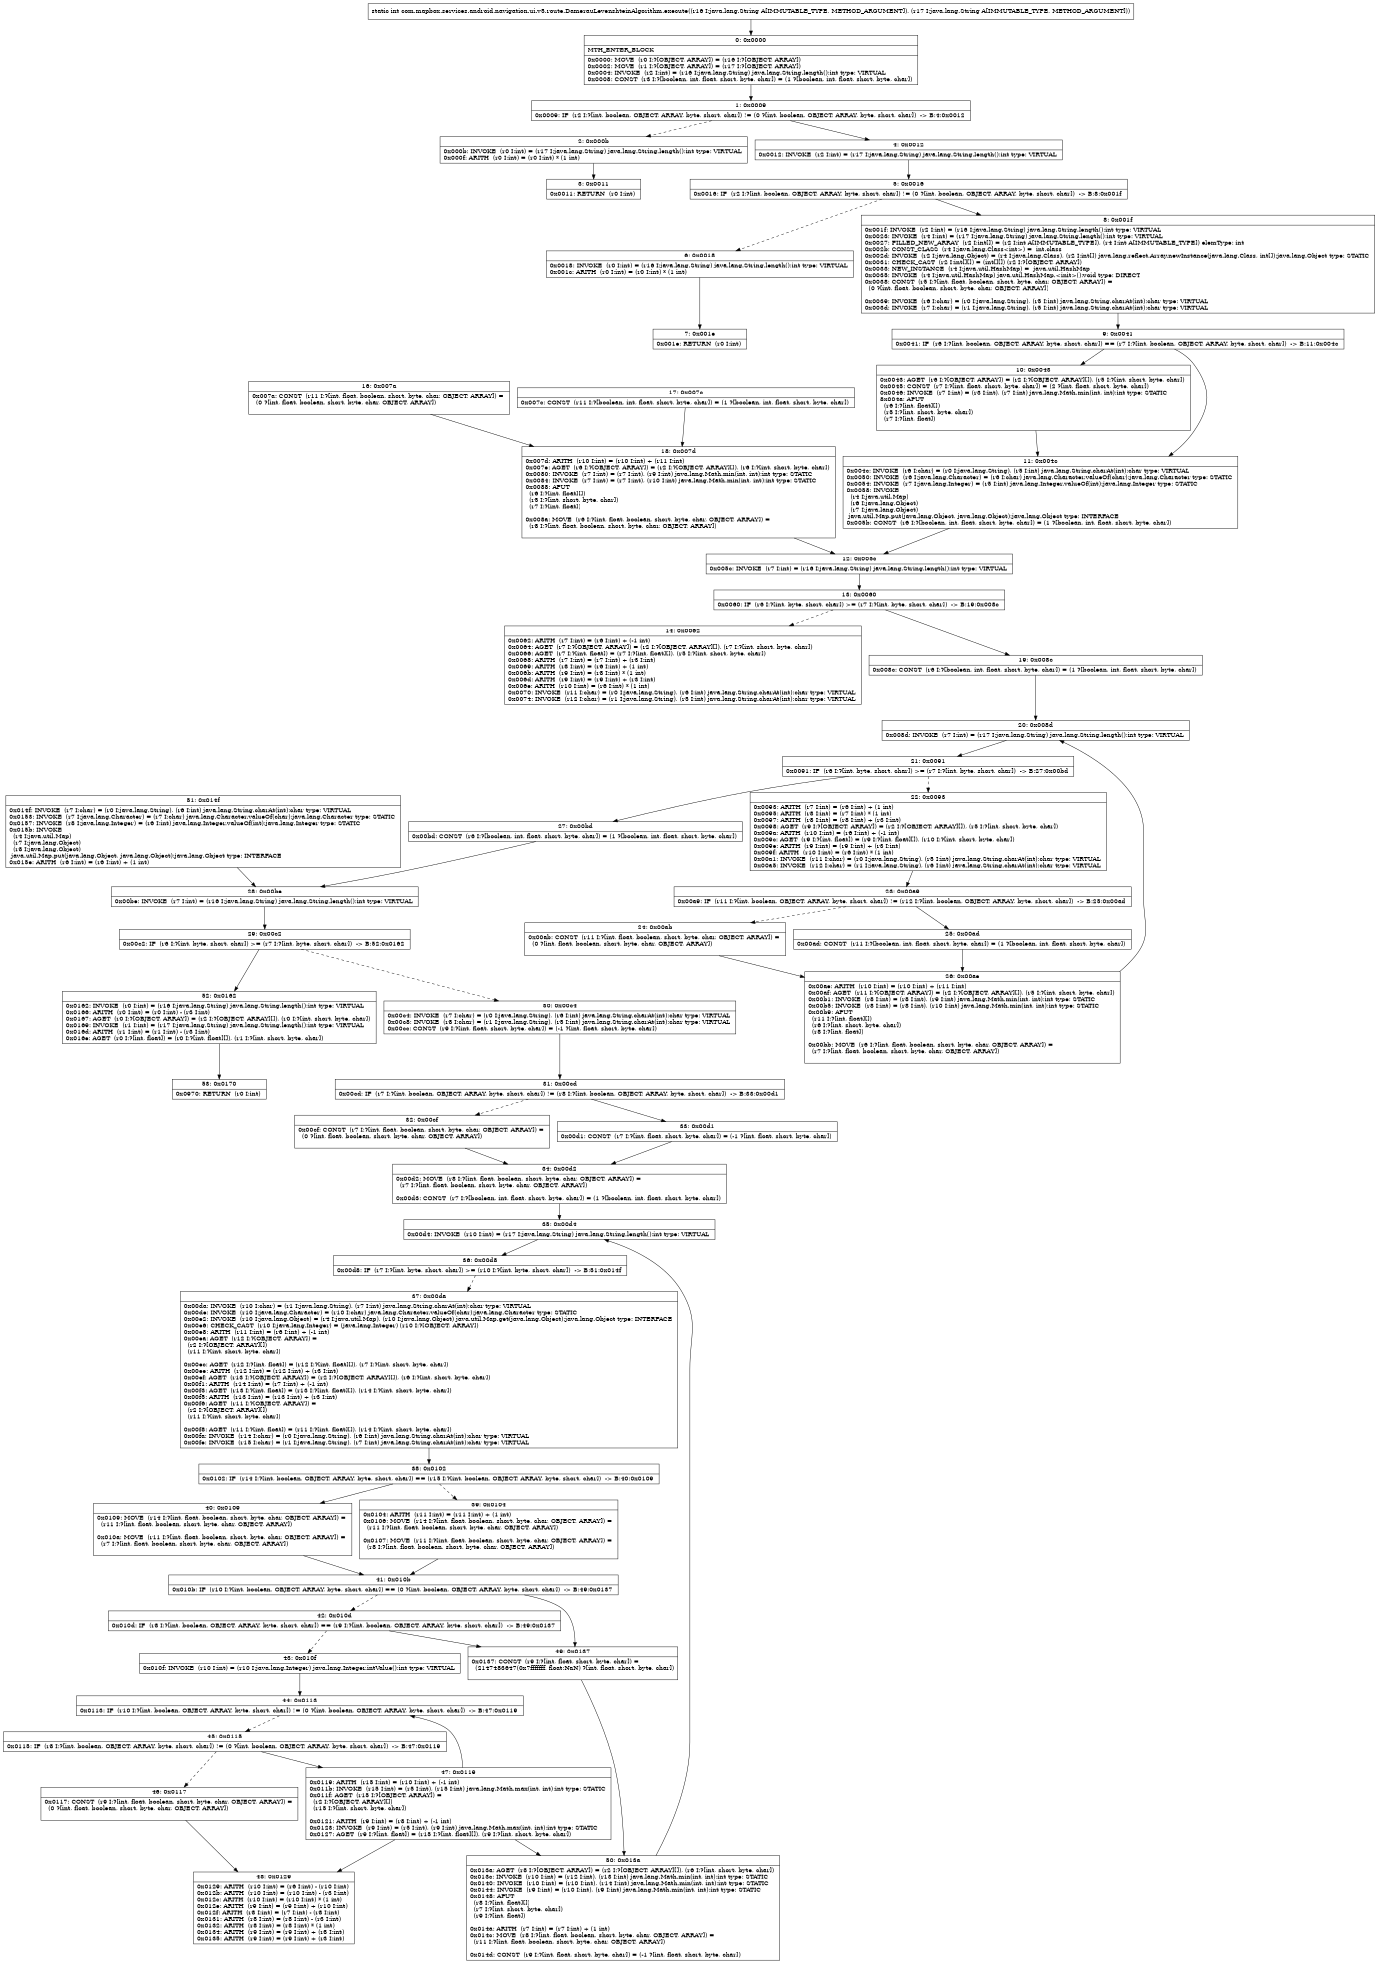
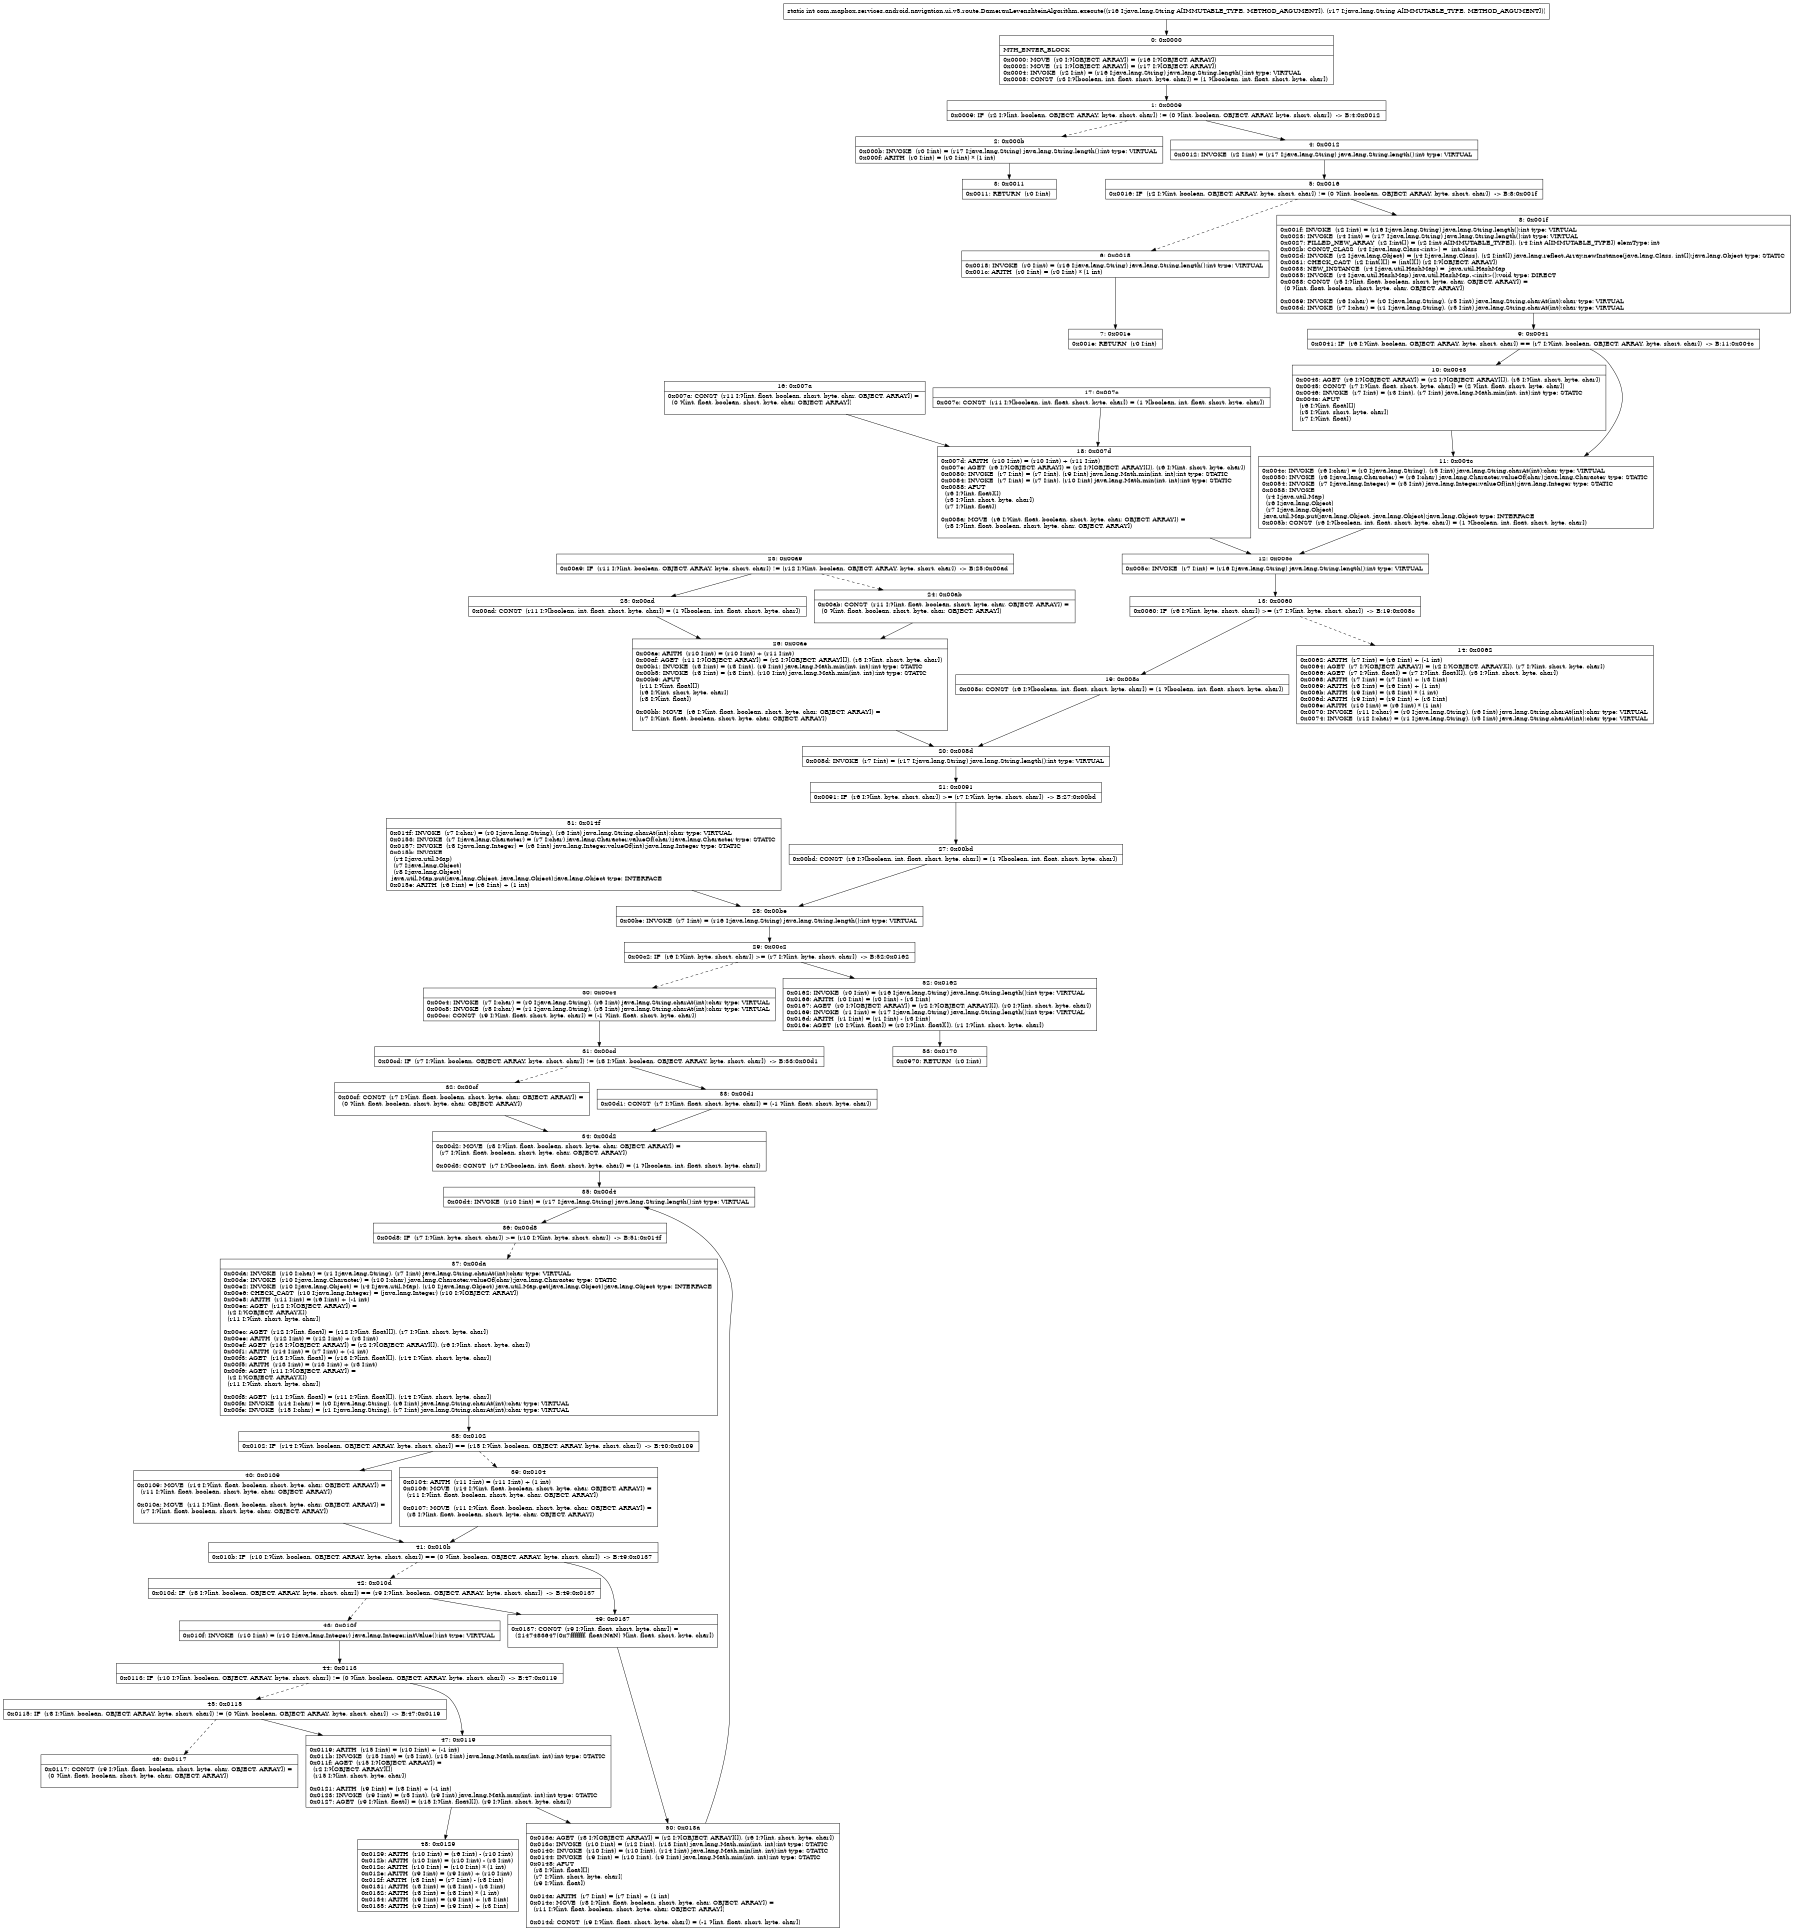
(904, 399) -> (1320, 399)
(928, 832) -> none
(450, 1732) -> (447, 1696)
(210, 1845) -> none
